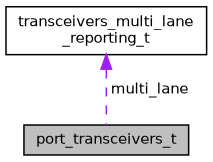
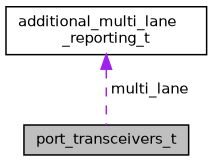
(106, 31) -> (106, 31)
